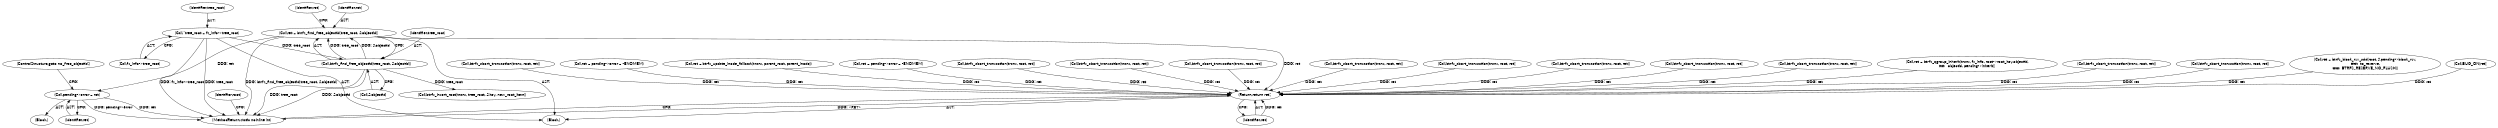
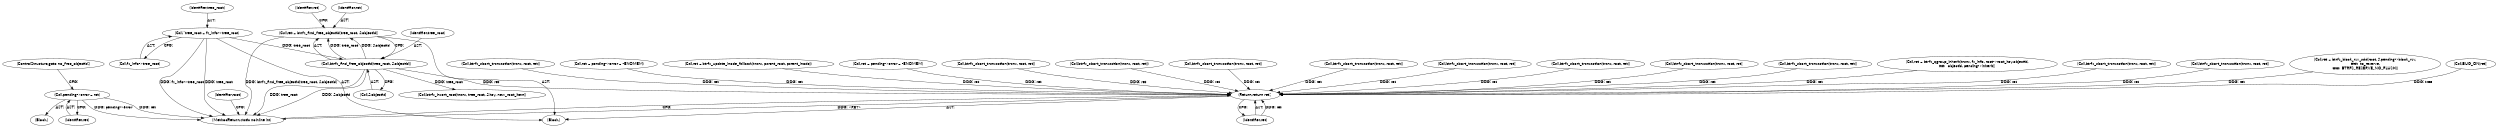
(849, 40) -> (811, 93)
(192, 67) -> none
(2423, 82) -> (2423, 82)
